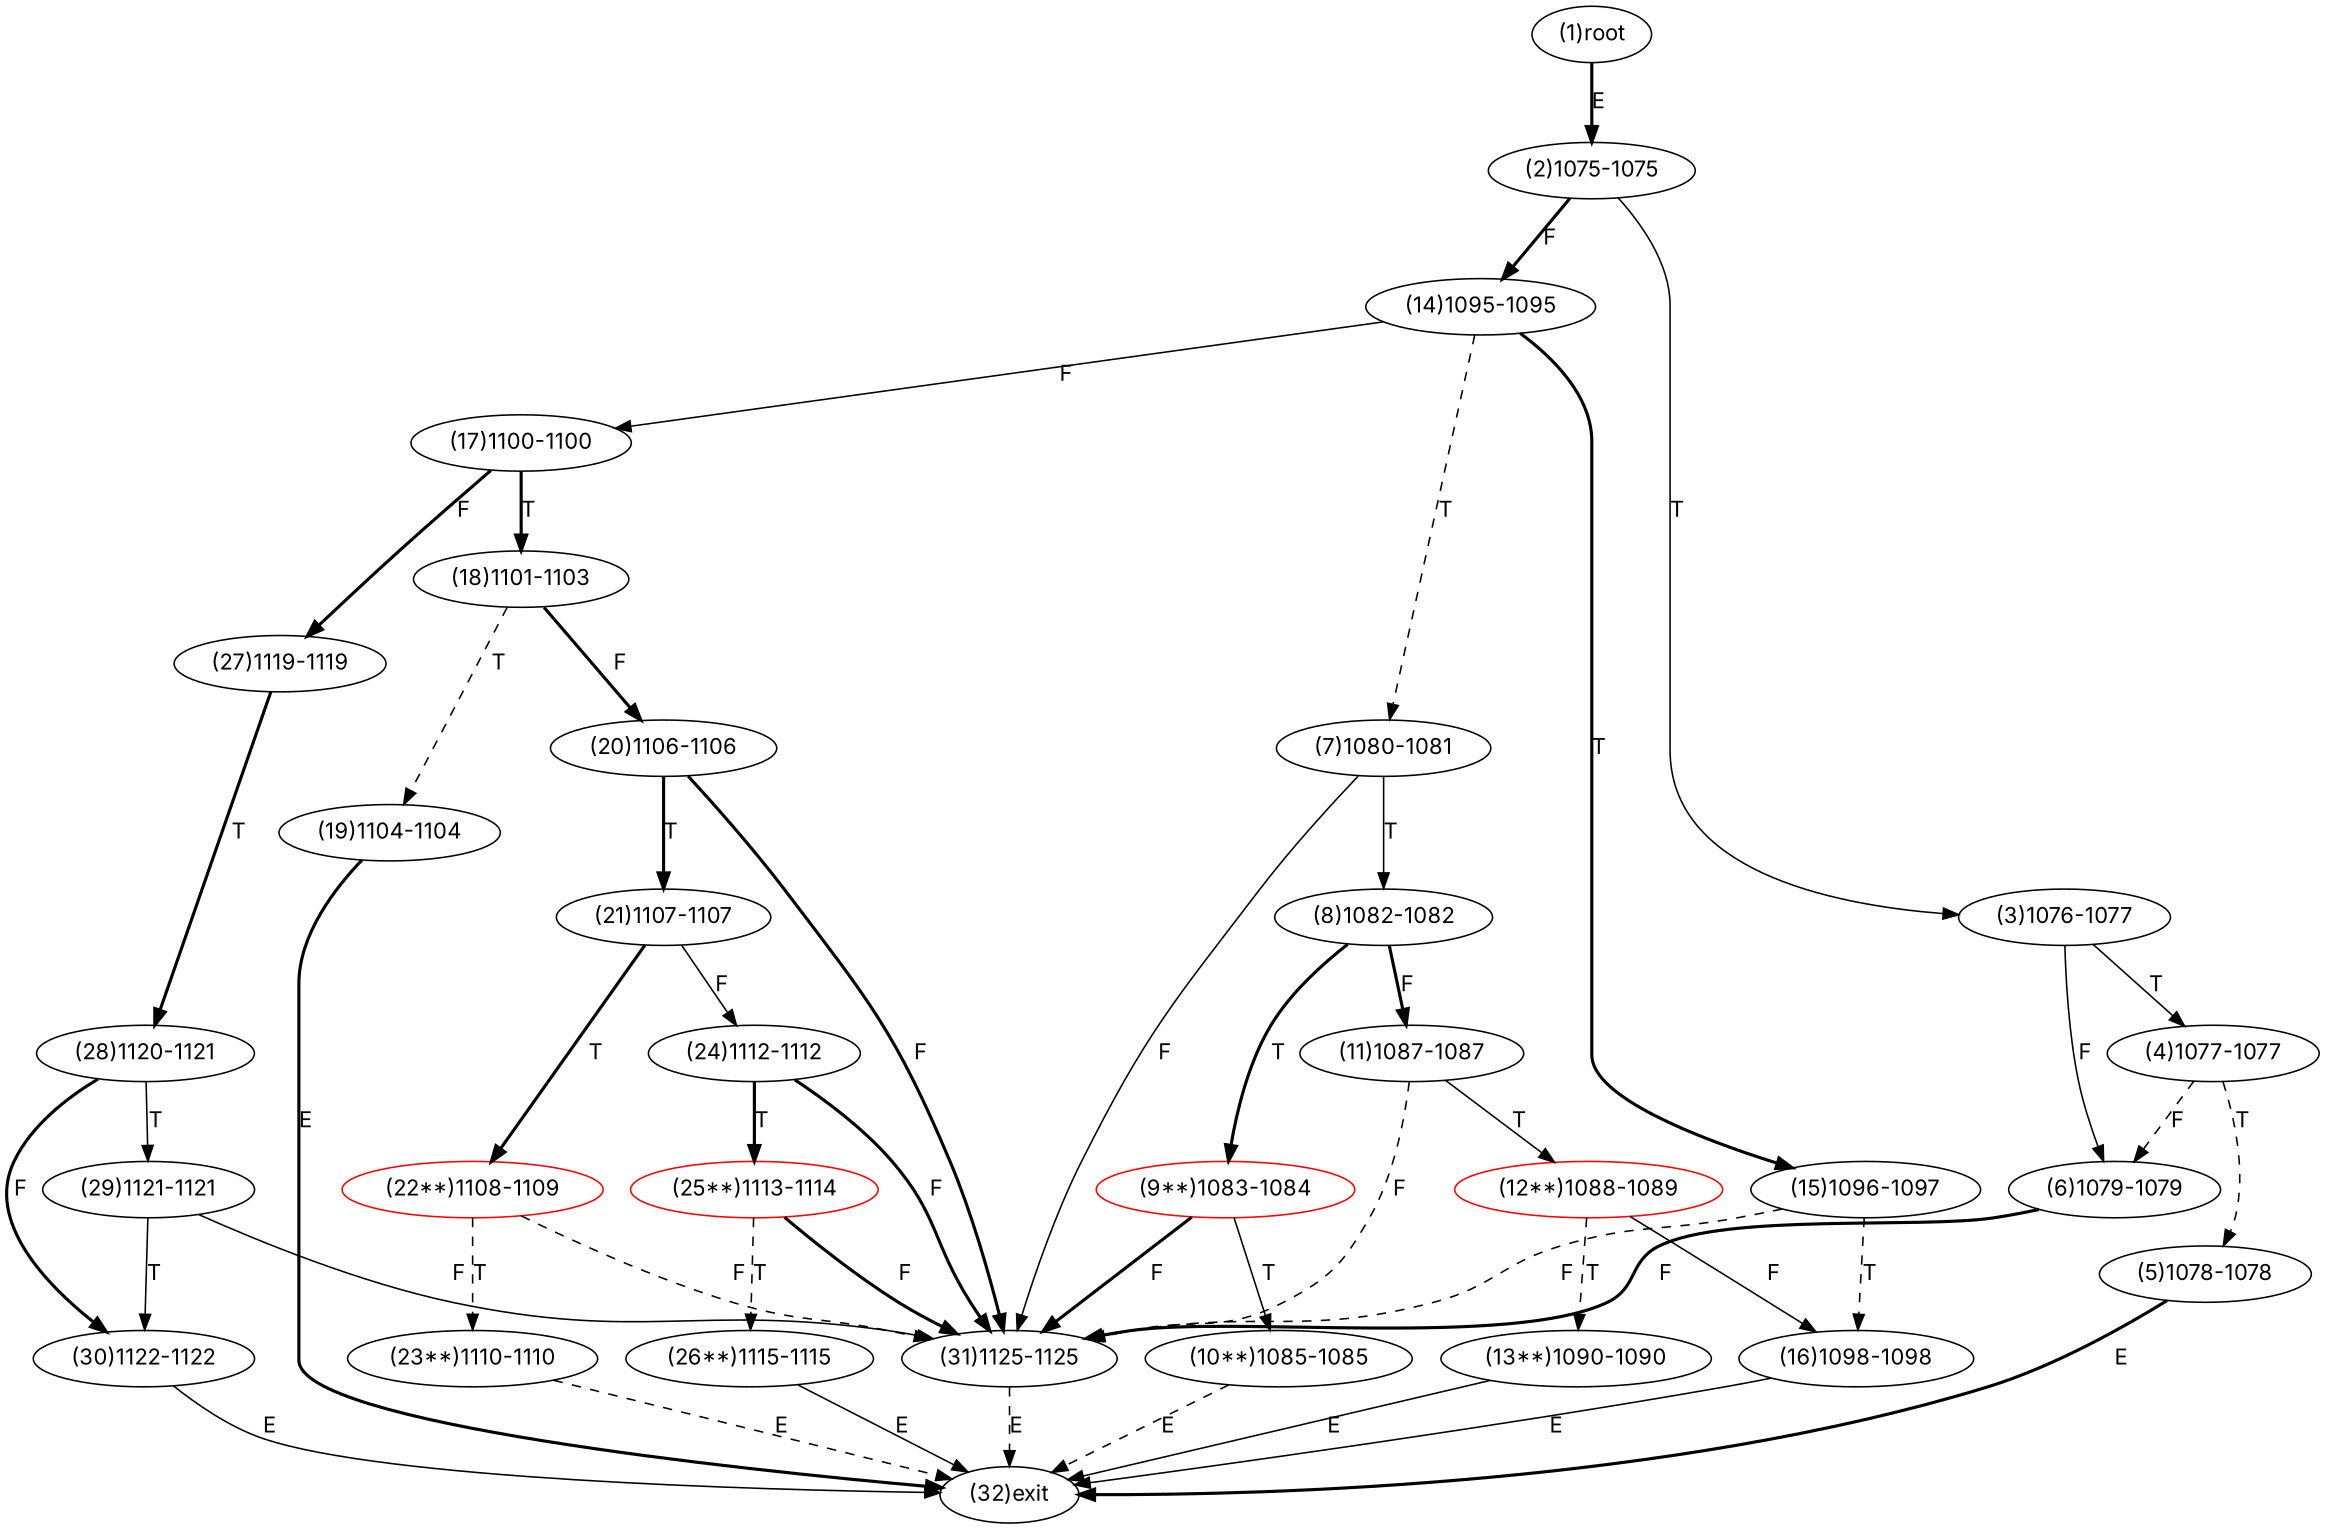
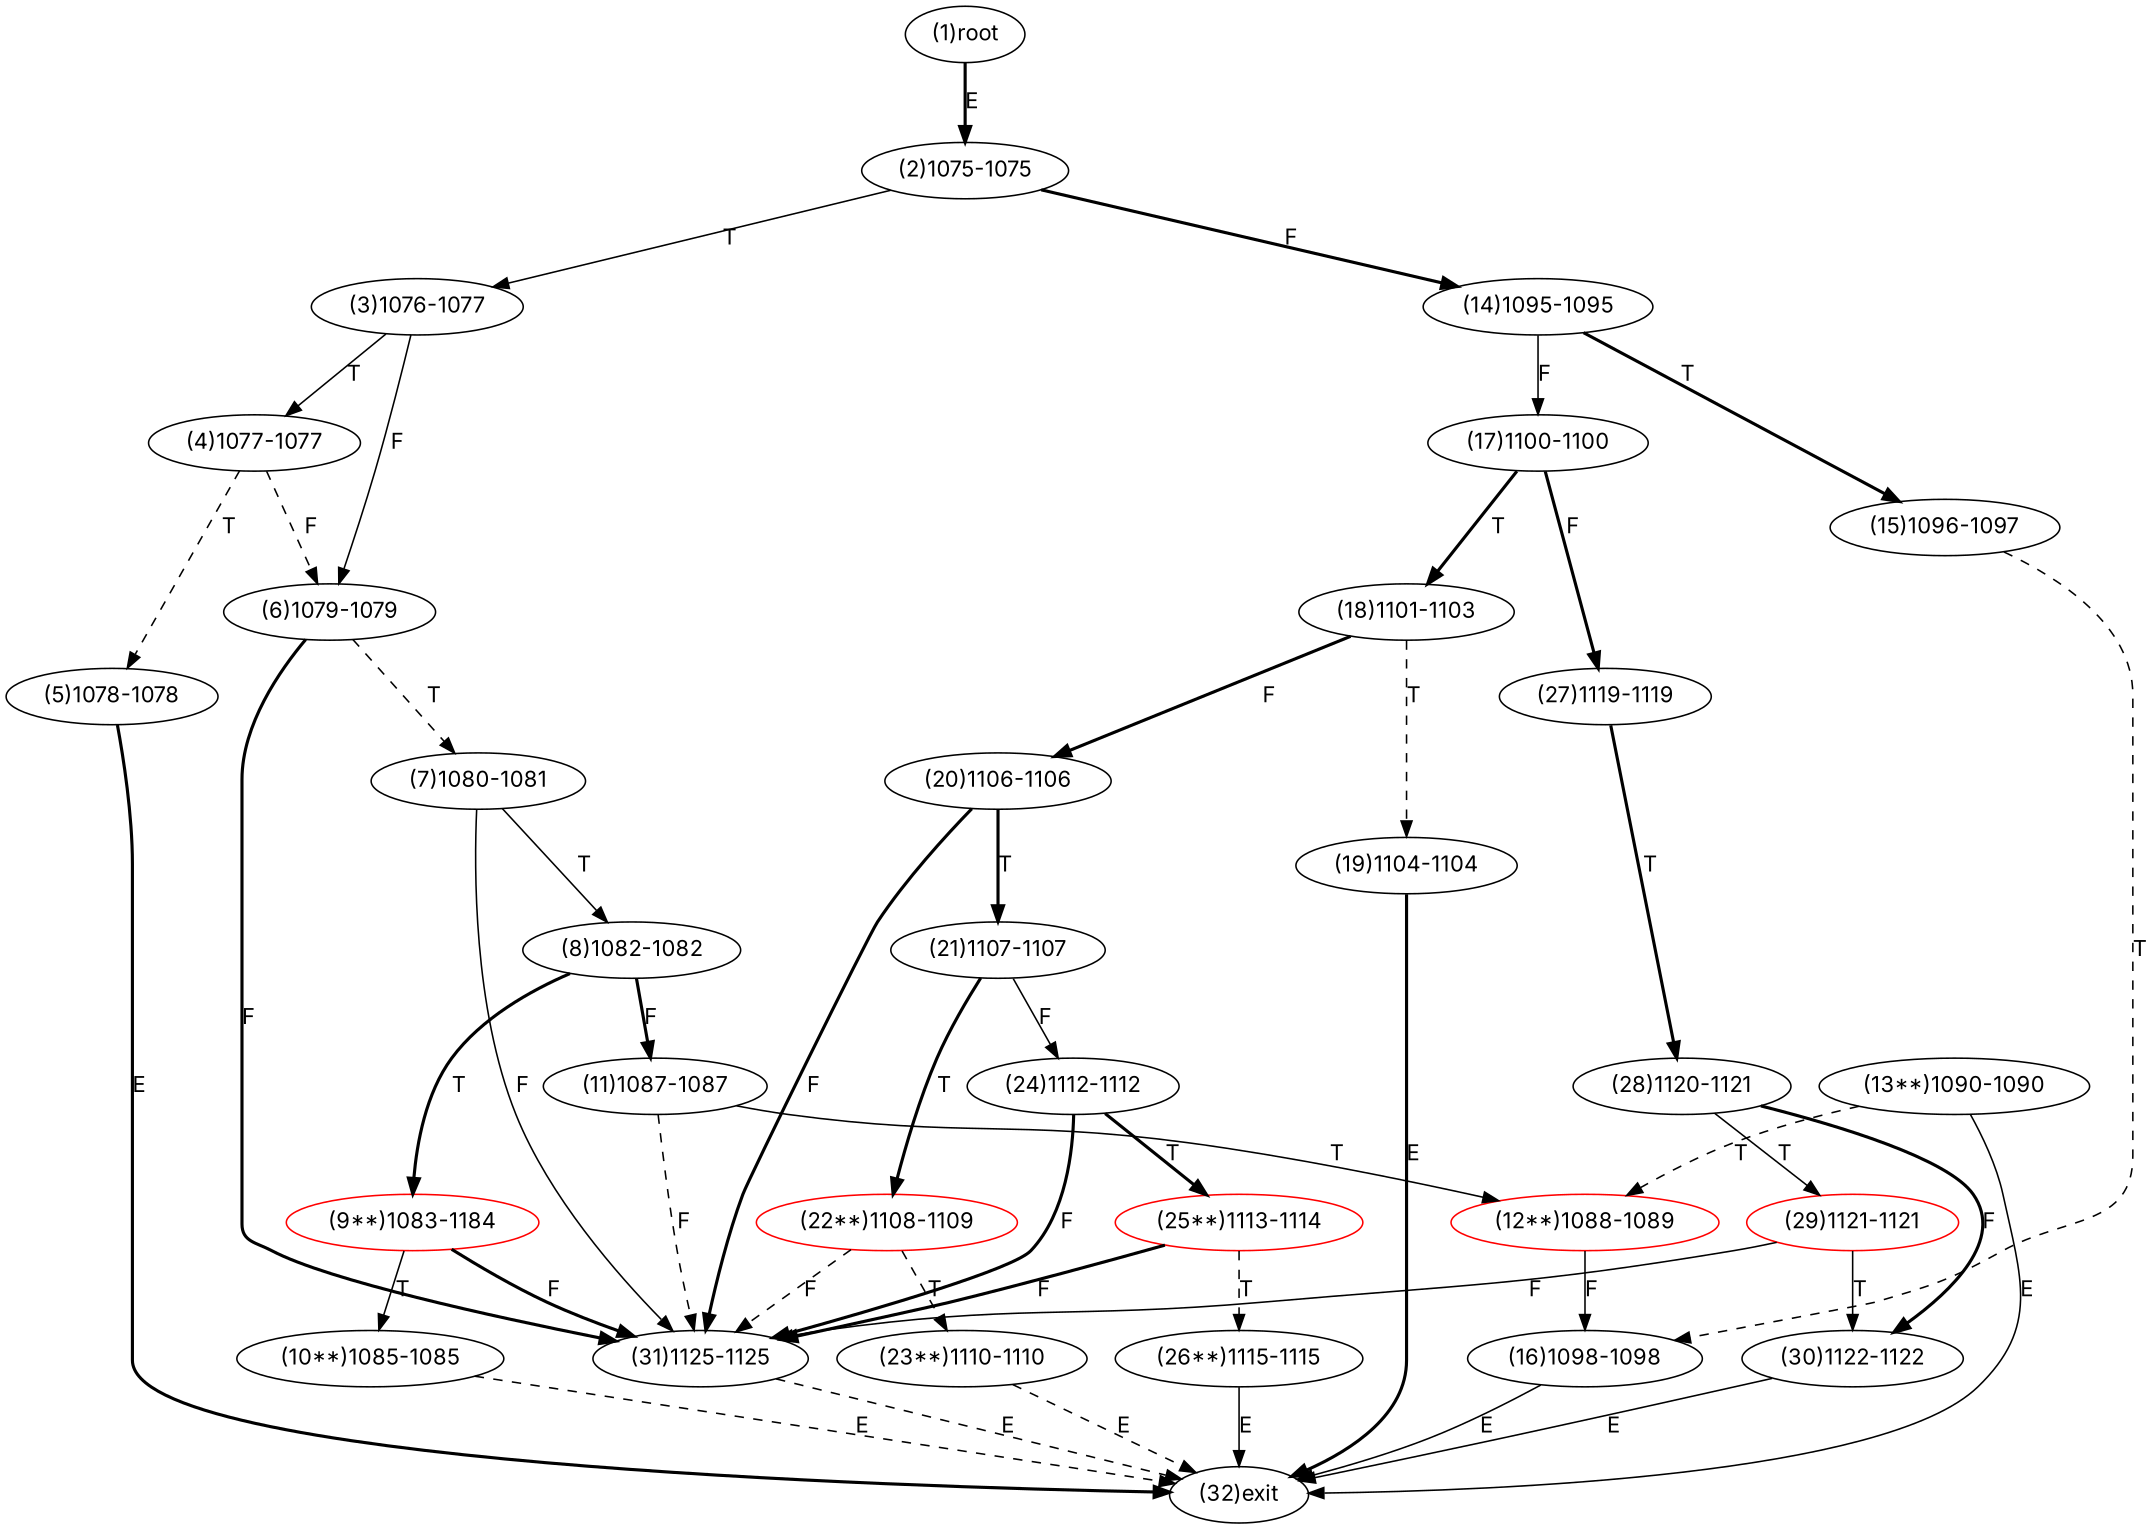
(1434, 519) -> (399, 691)
(149, 1190) -> (1853, 1222)
(1226, 1190) -> (413, 1222)
(1583, 1266) -> (1757, 1134)
(1448, 1298) -> none
